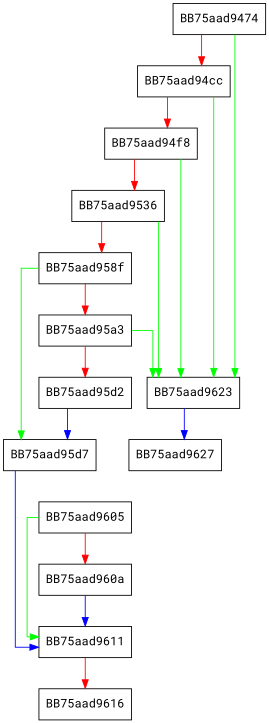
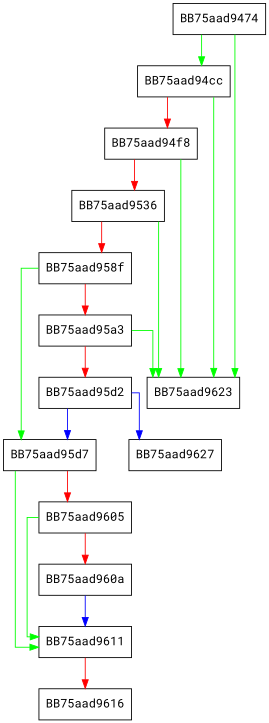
(202, 46) -> (202, 46)
(184, 420) -> (139, 408)
none -> (67, 482)
(15, 566) -> (15, 566)
